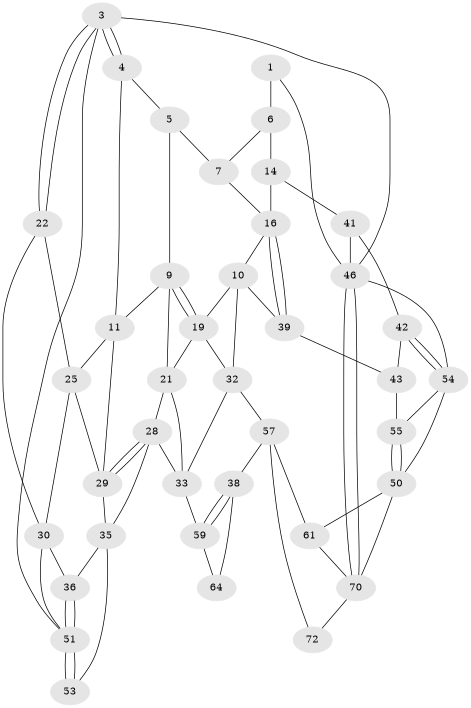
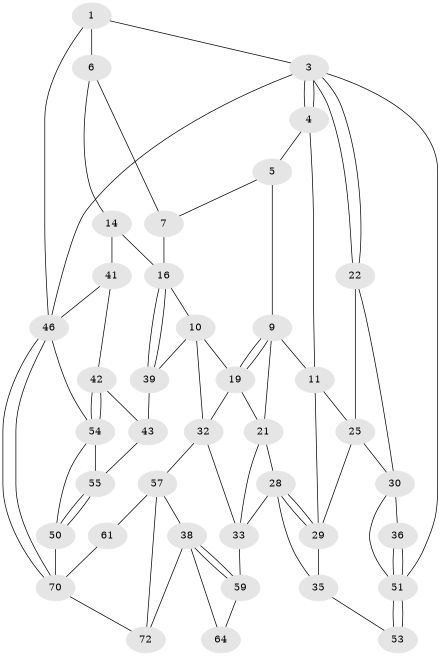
none -> (200, 42)
(353, 510) -> none
(88, 562) -> none
none -> (166, 588)
